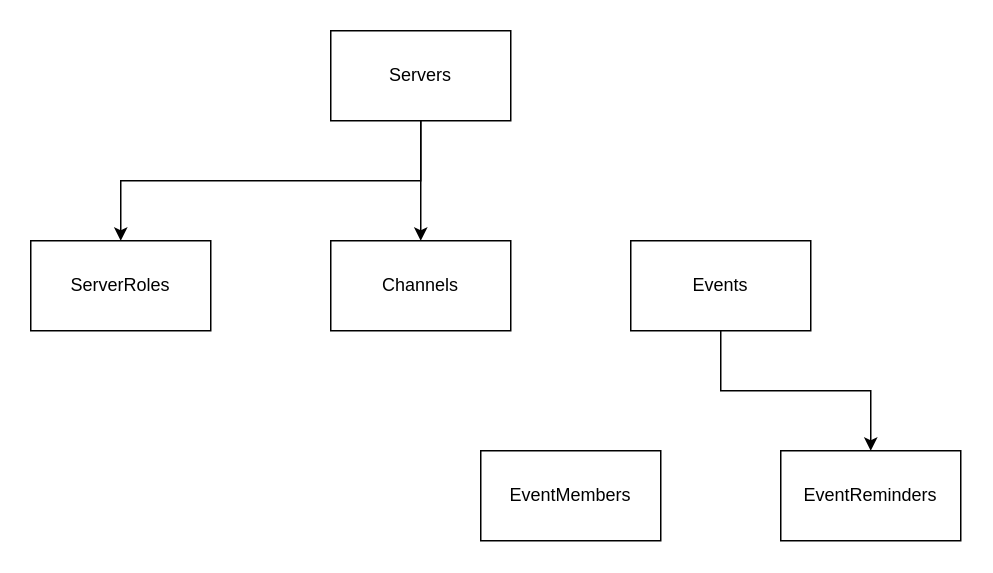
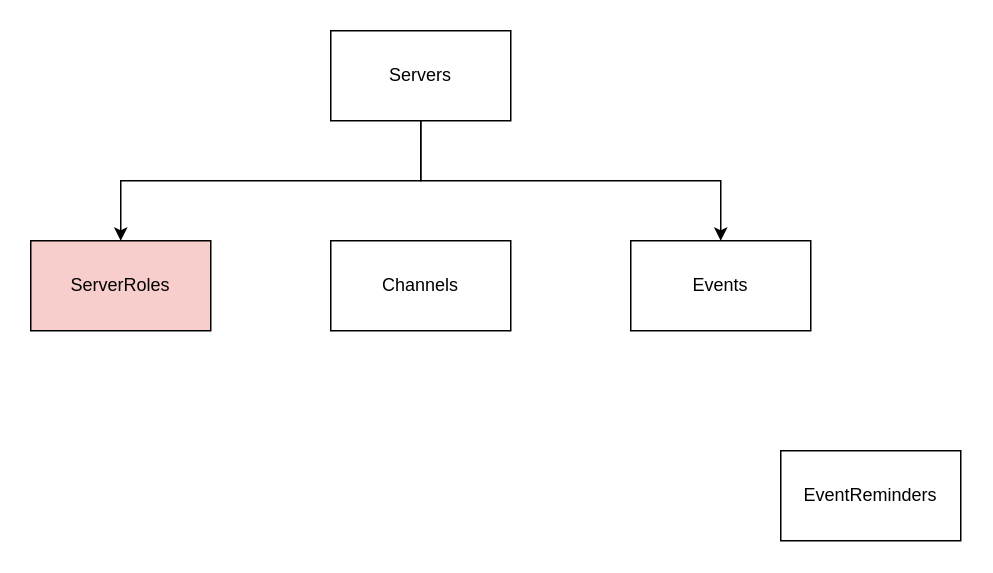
none -> (597, 181)
(421, 207) -> none
(121, 286) -> (121, 286)
(791, 391) -> none
(571, 496) -> none
